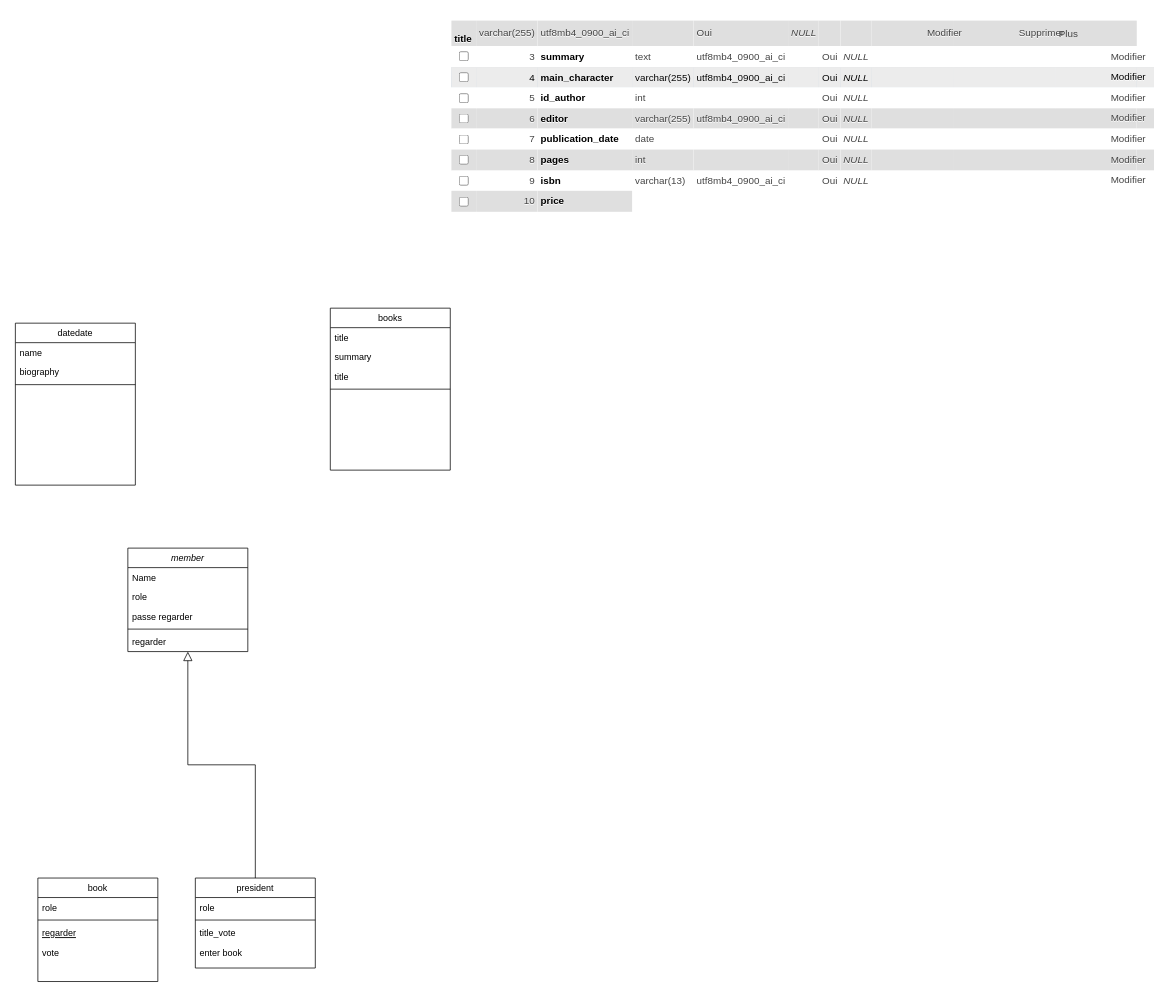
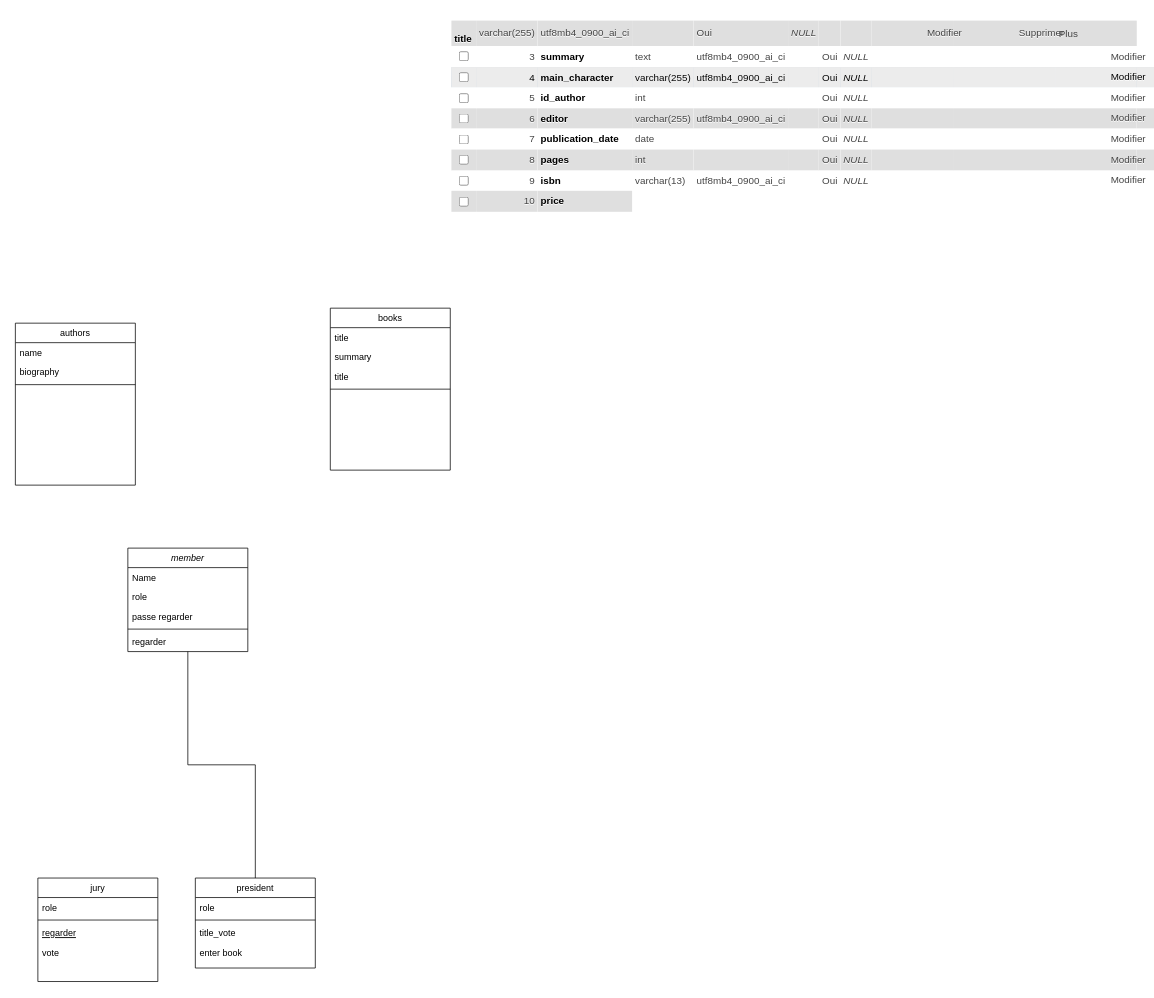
(75, 333) -> (75, 333)
(188, 661) -> (188, 658)
(98, 888) -> (98, 888)
